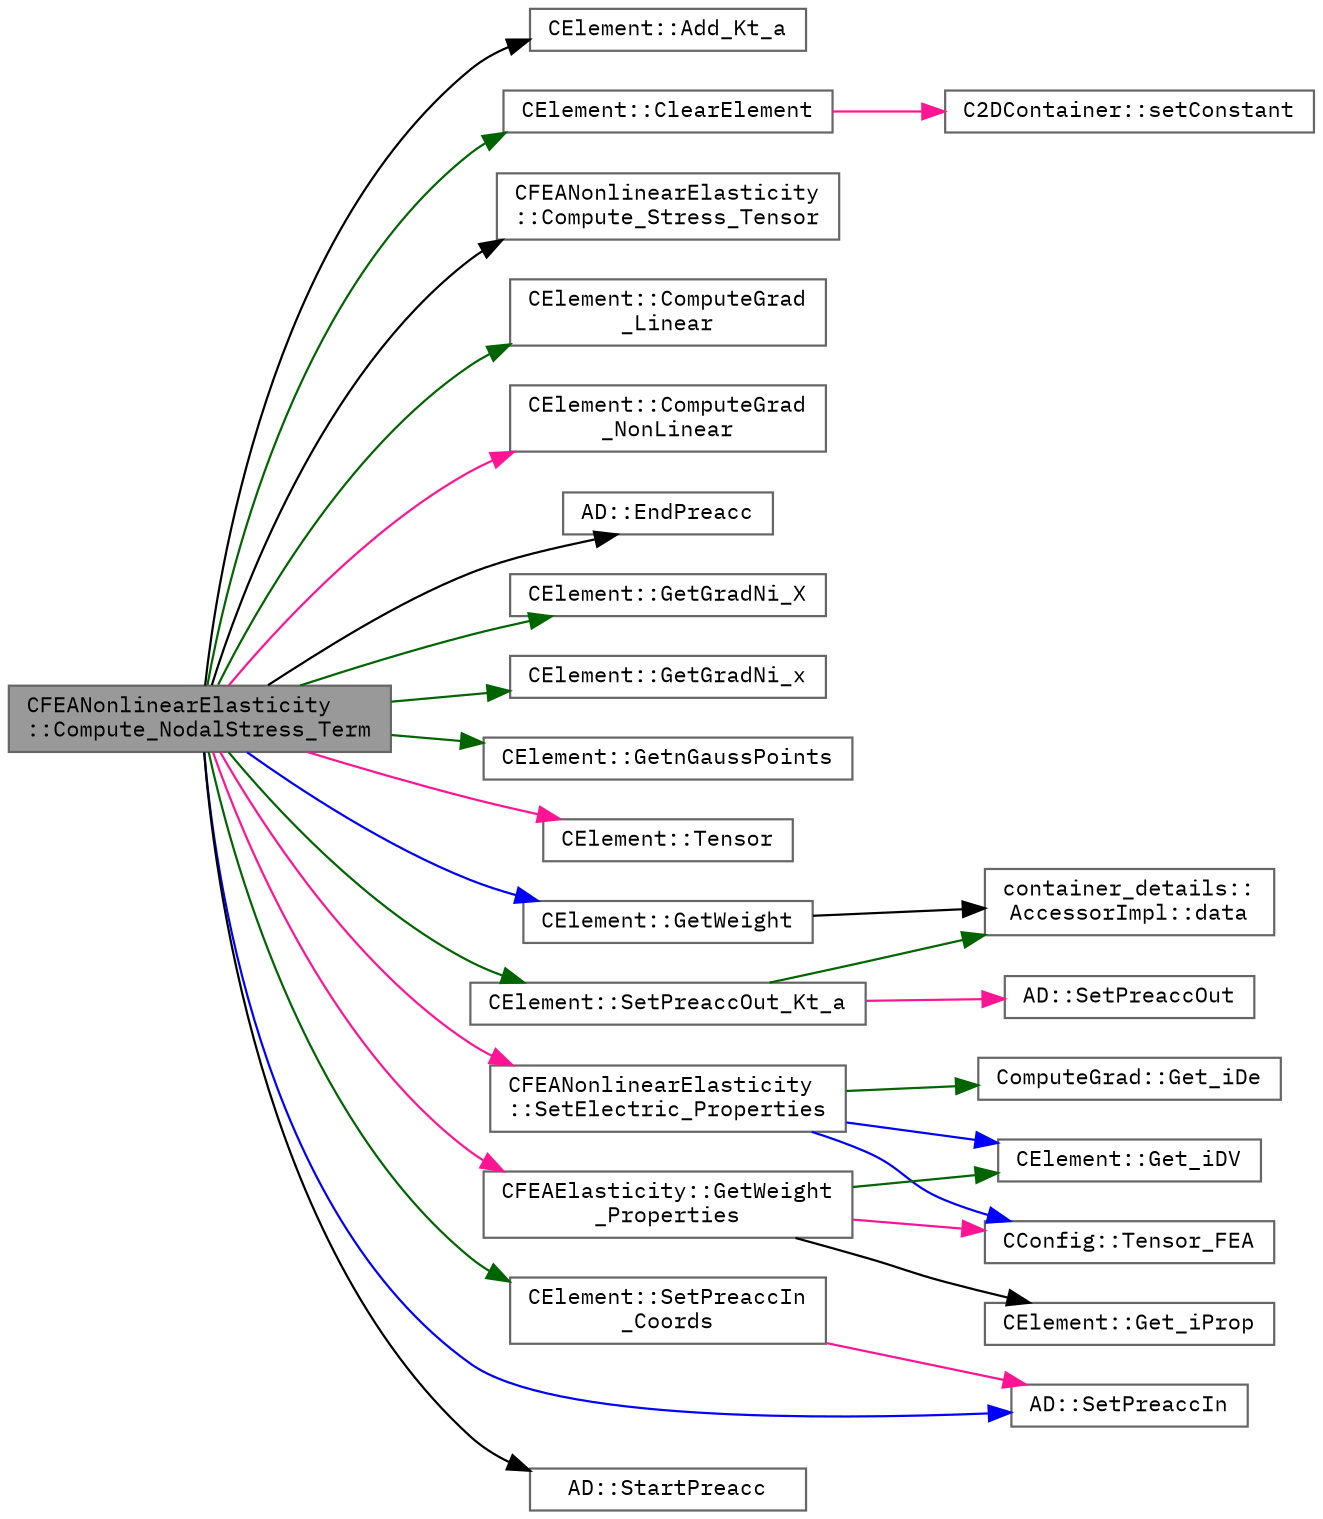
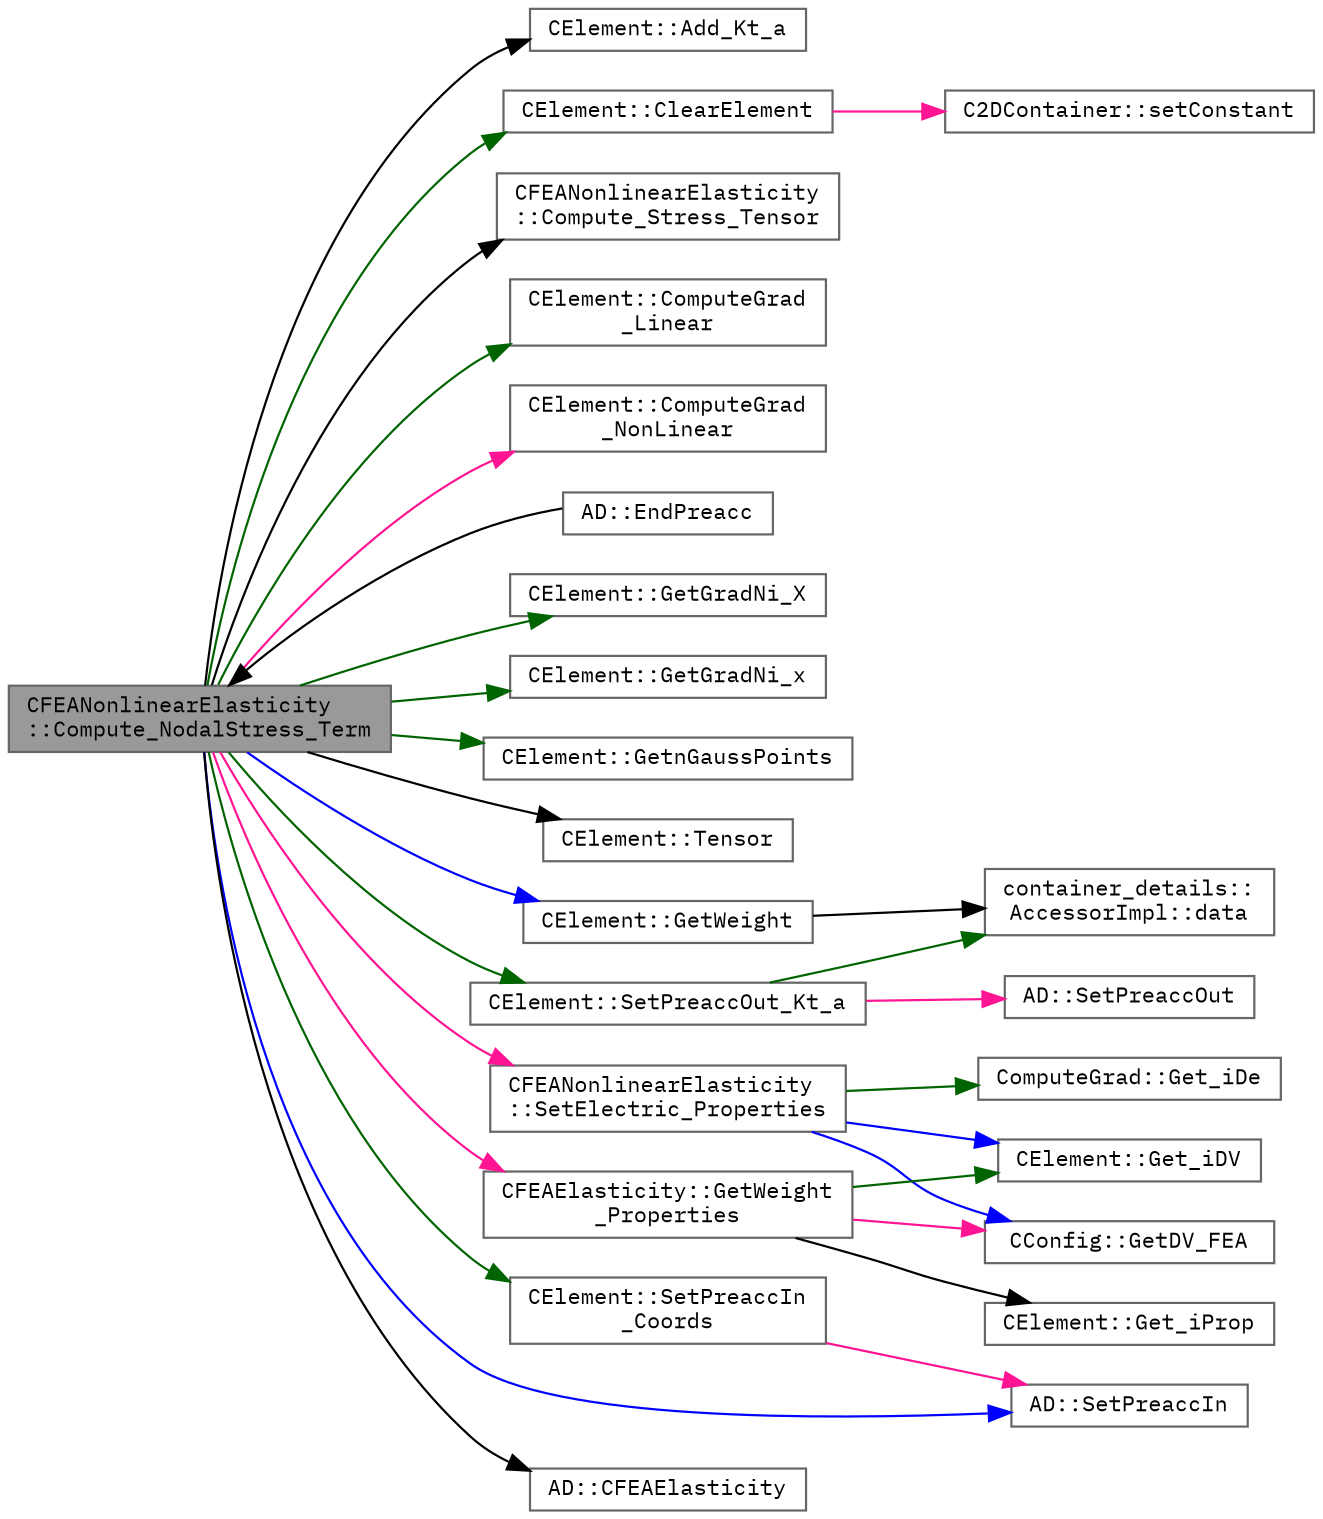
(424, 594) -> (395, 569)
(422, 785) -> (422, 785)
(1130, 1242) -> (1130, 1242)
(668, 1490) -> (668, 1490)
